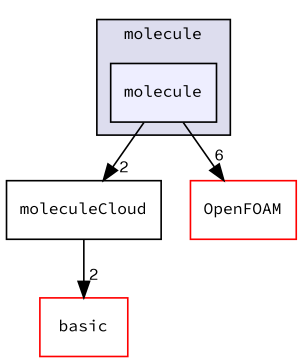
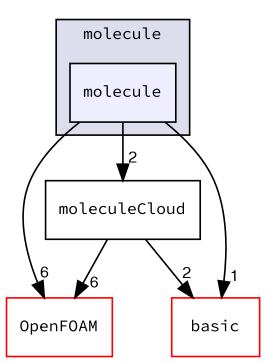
none -> (218, 193)
none -> (95, 262)
